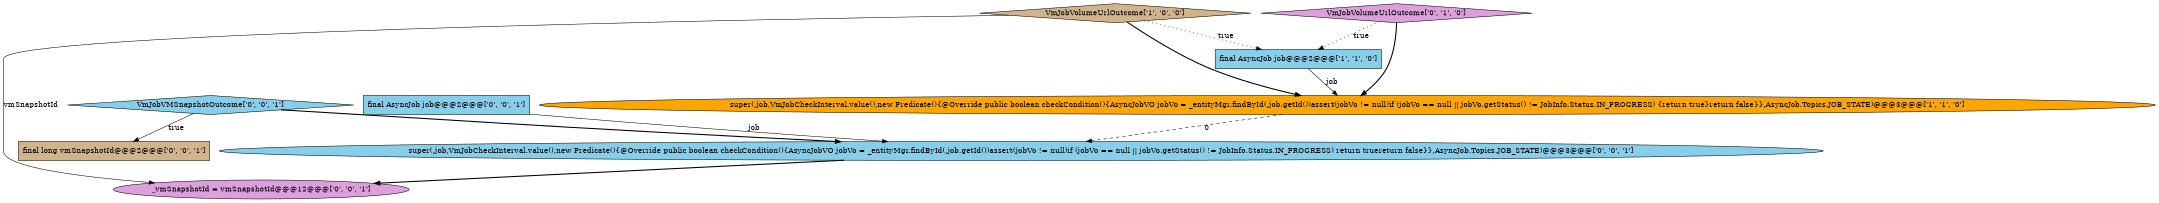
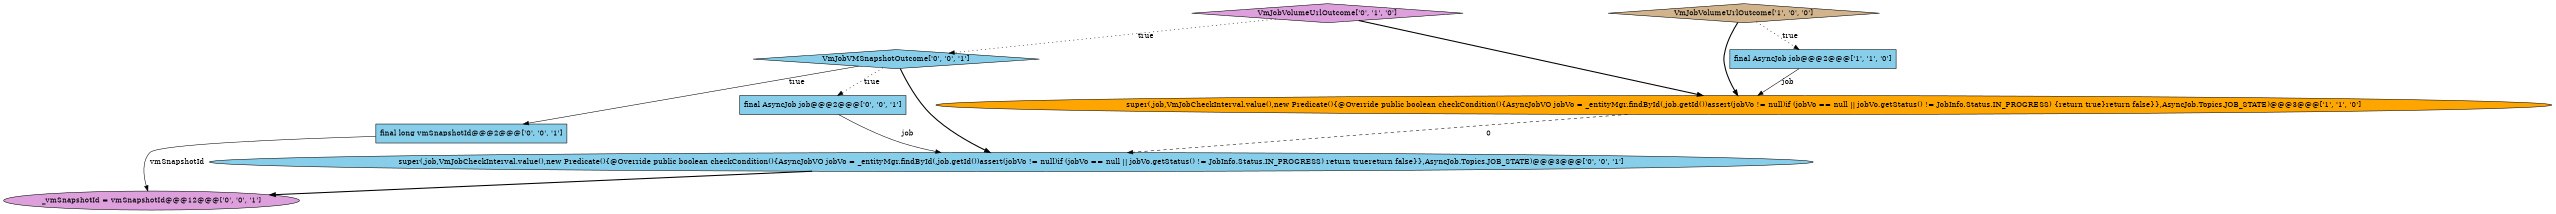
(383, 30) -> (245, 142)
(1351, 34) -> (1115, 36)
none -> (863, 80)
(114, 151) -> (471, 134)
